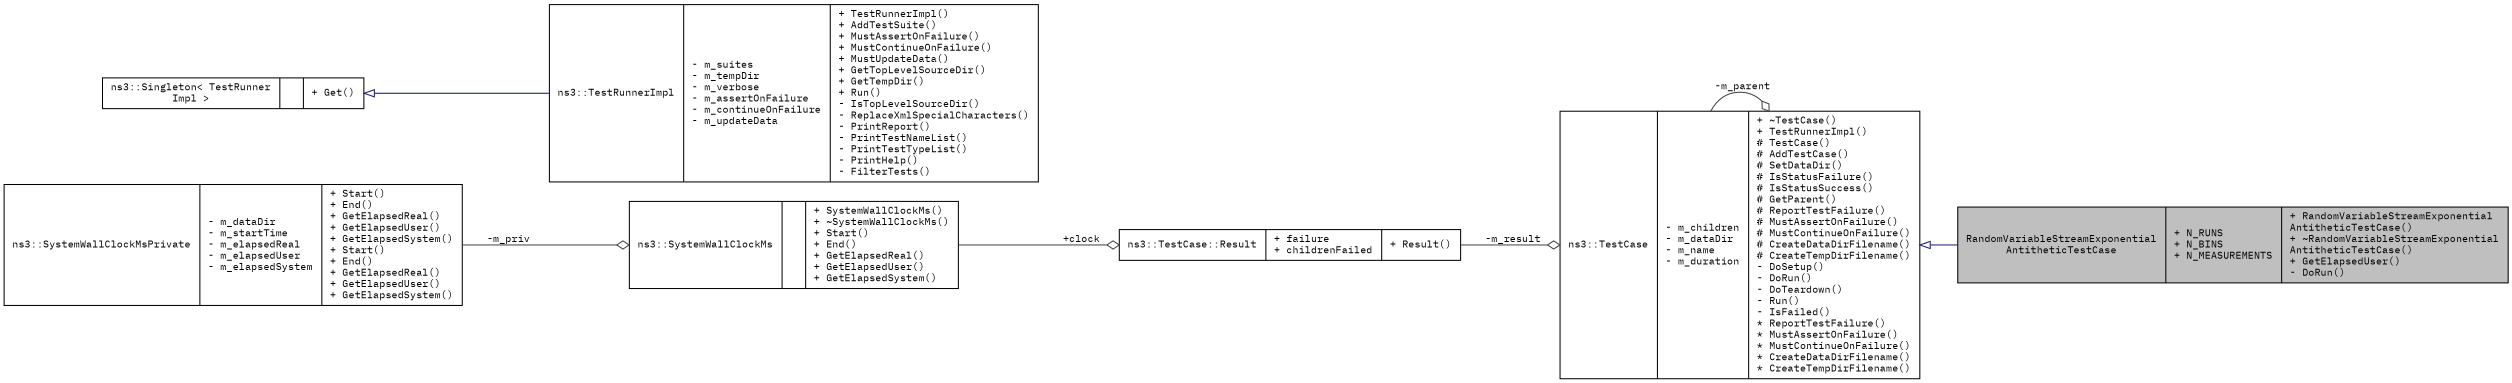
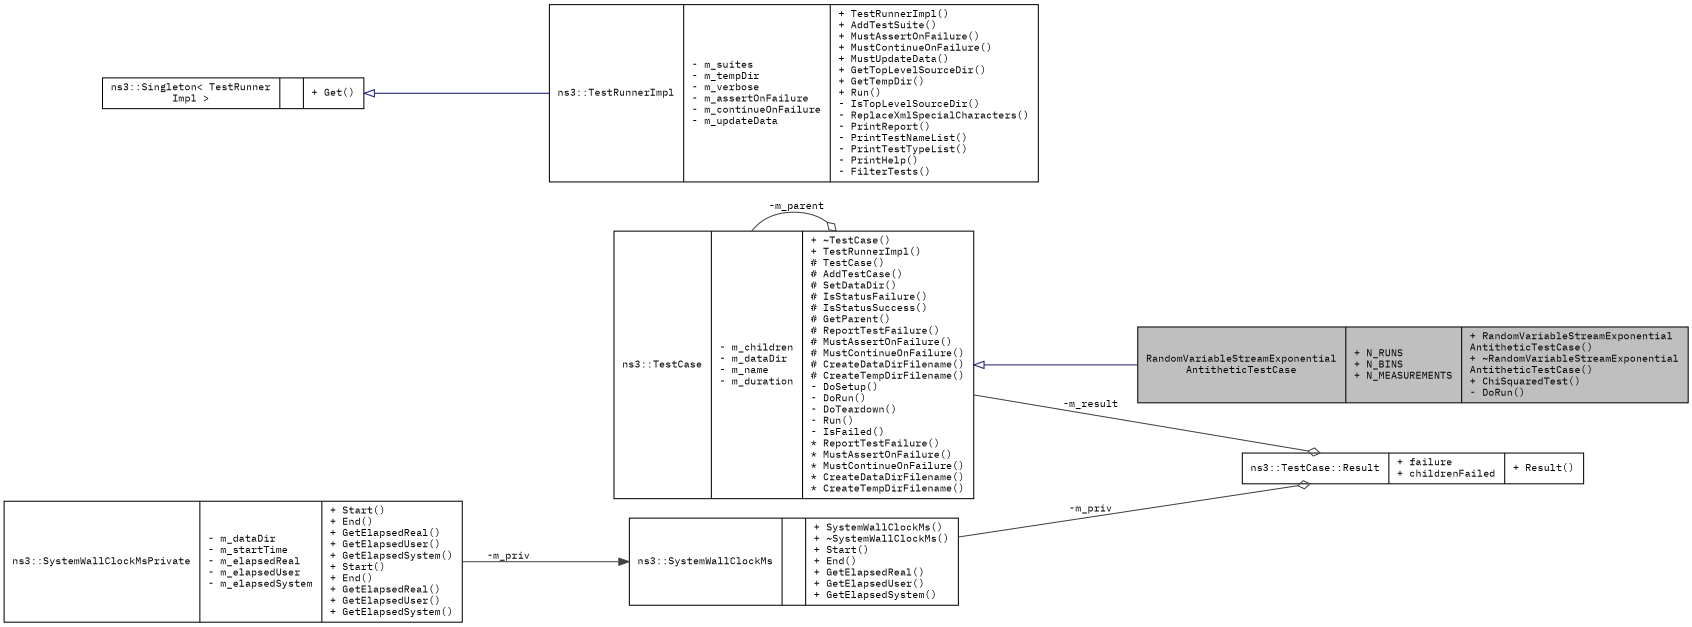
(1079, 239) -> (1088, 509)
(540, 245) -> (541, 562)
(1504, 245) -> (1141, 423)
(2346, 261) -> (1526, 381)
